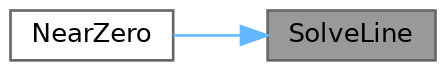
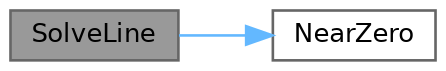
(207, 35) -> (212, 35)
